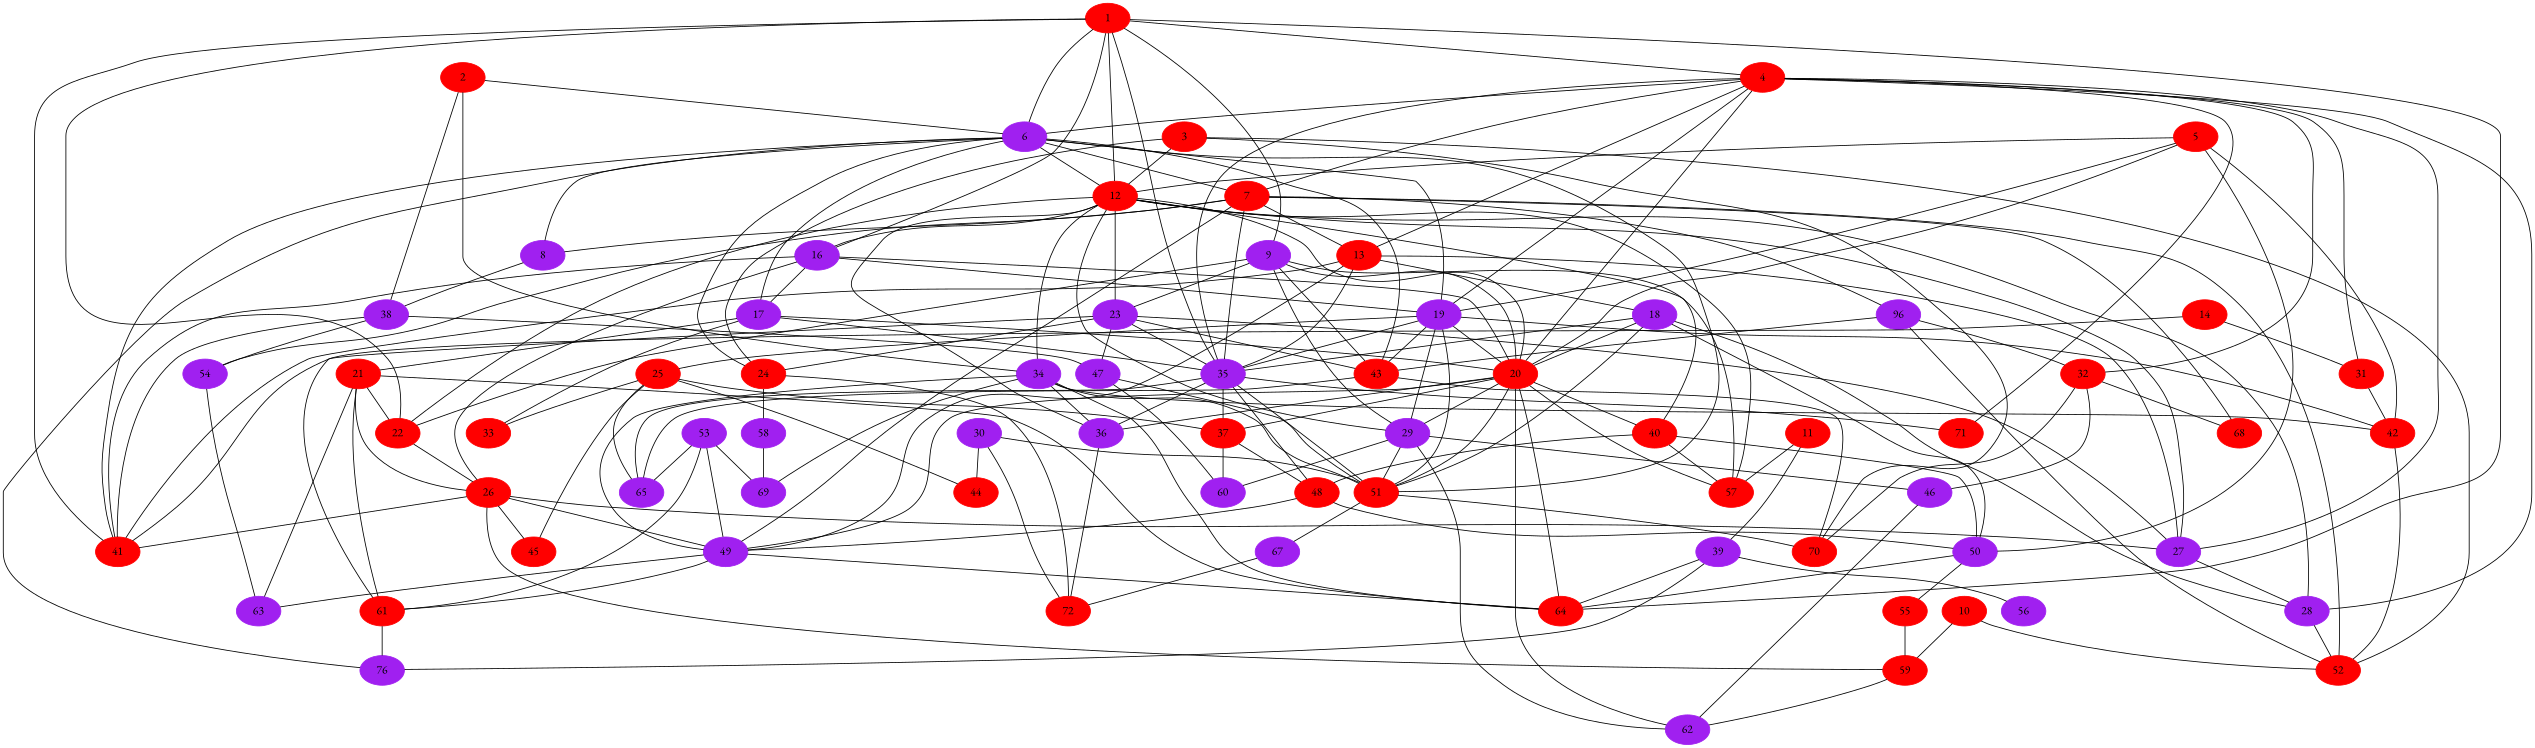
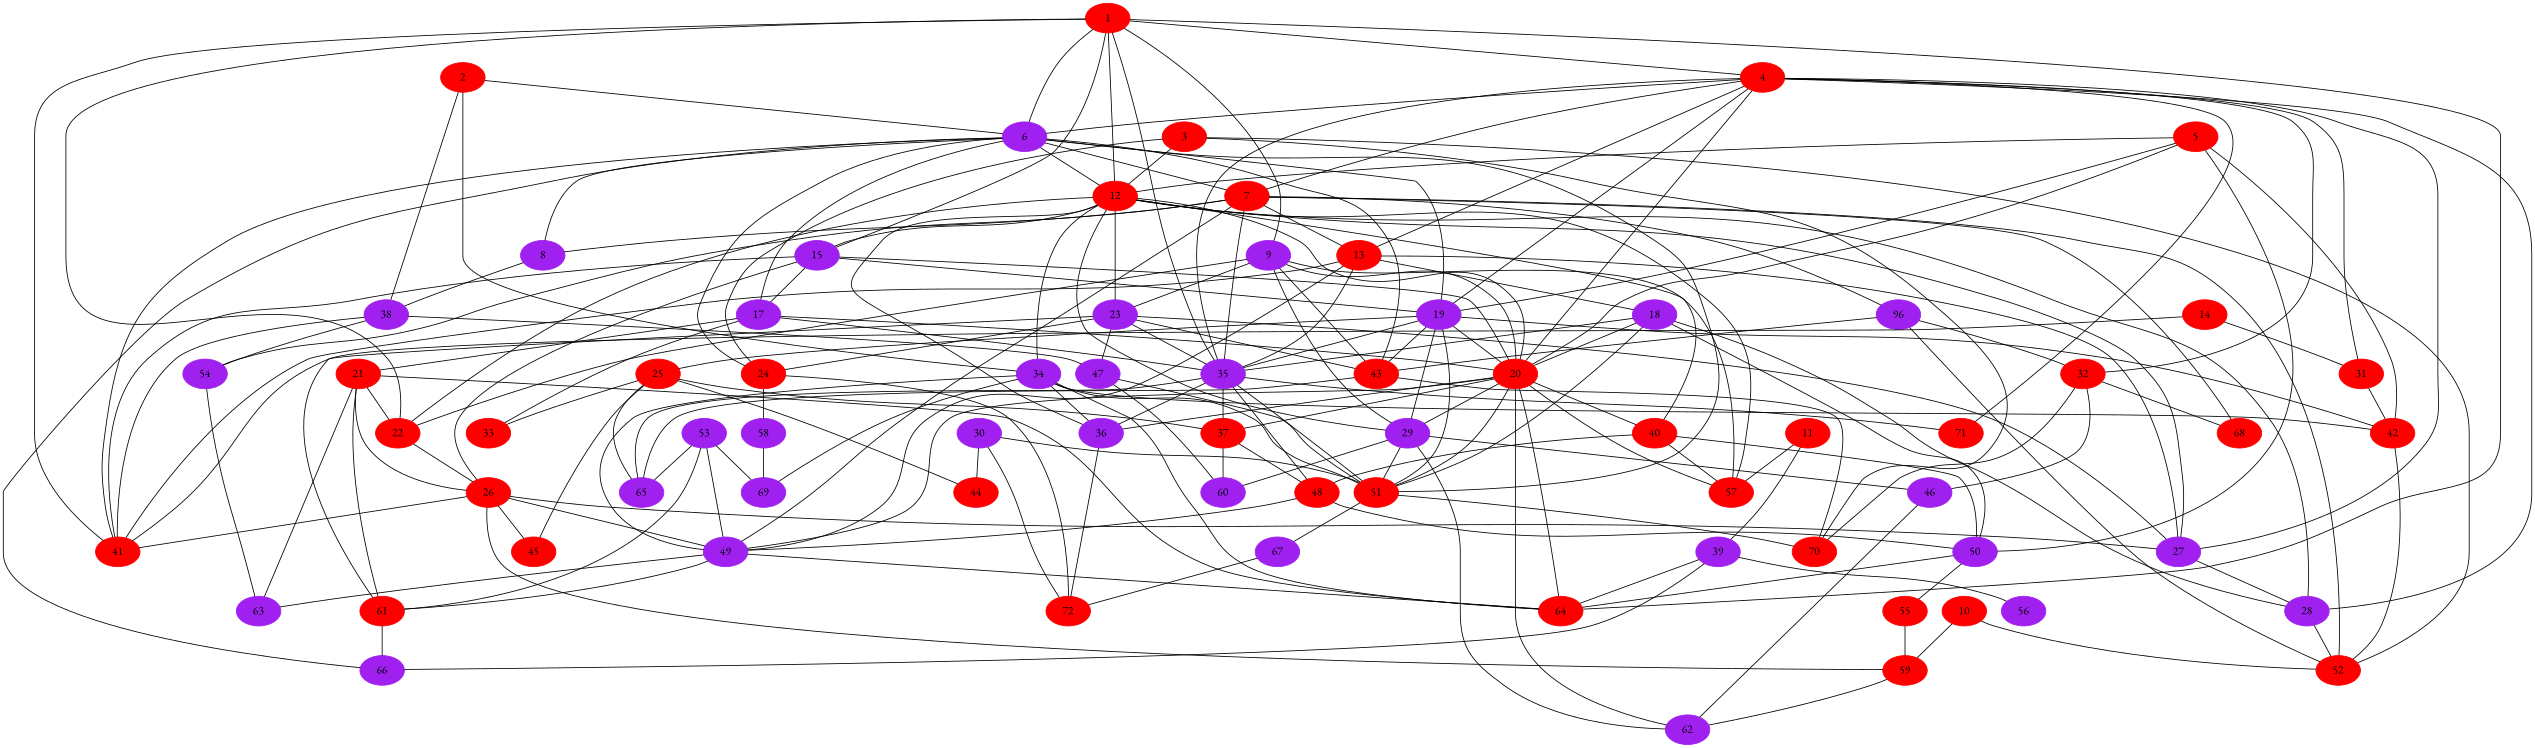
(817, 255) -> (817, 255)
(382, 670) -> (382, 670)
